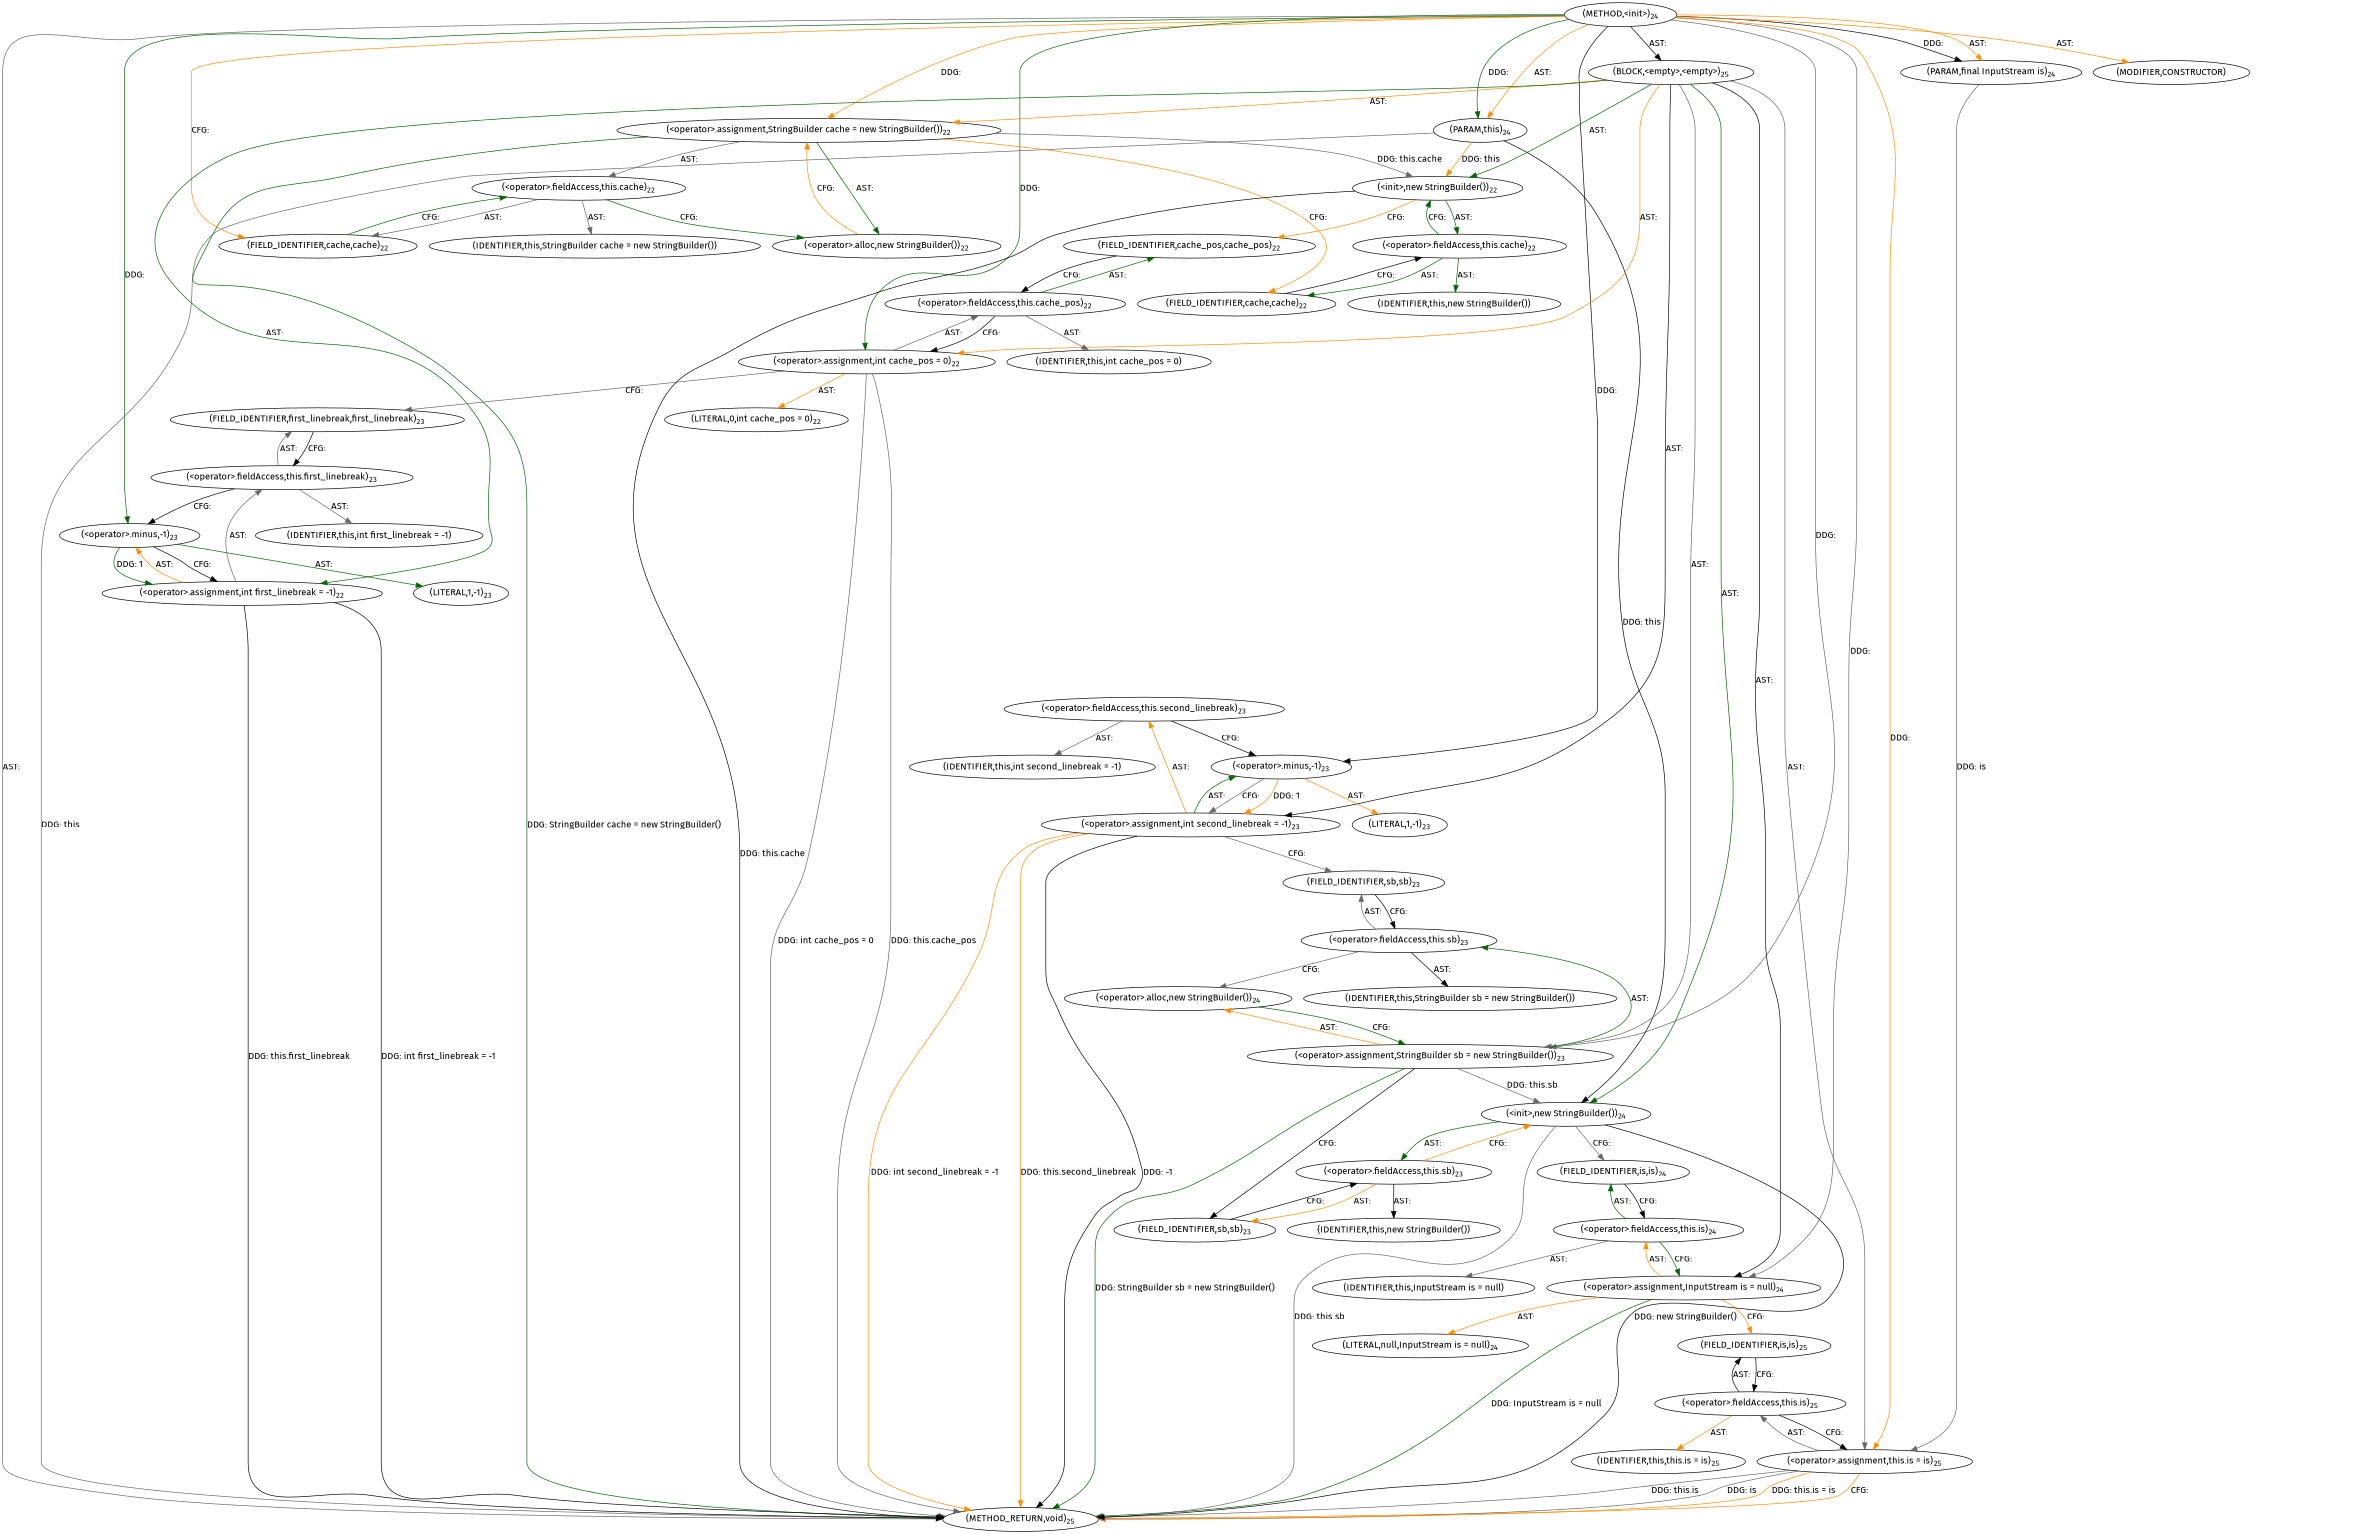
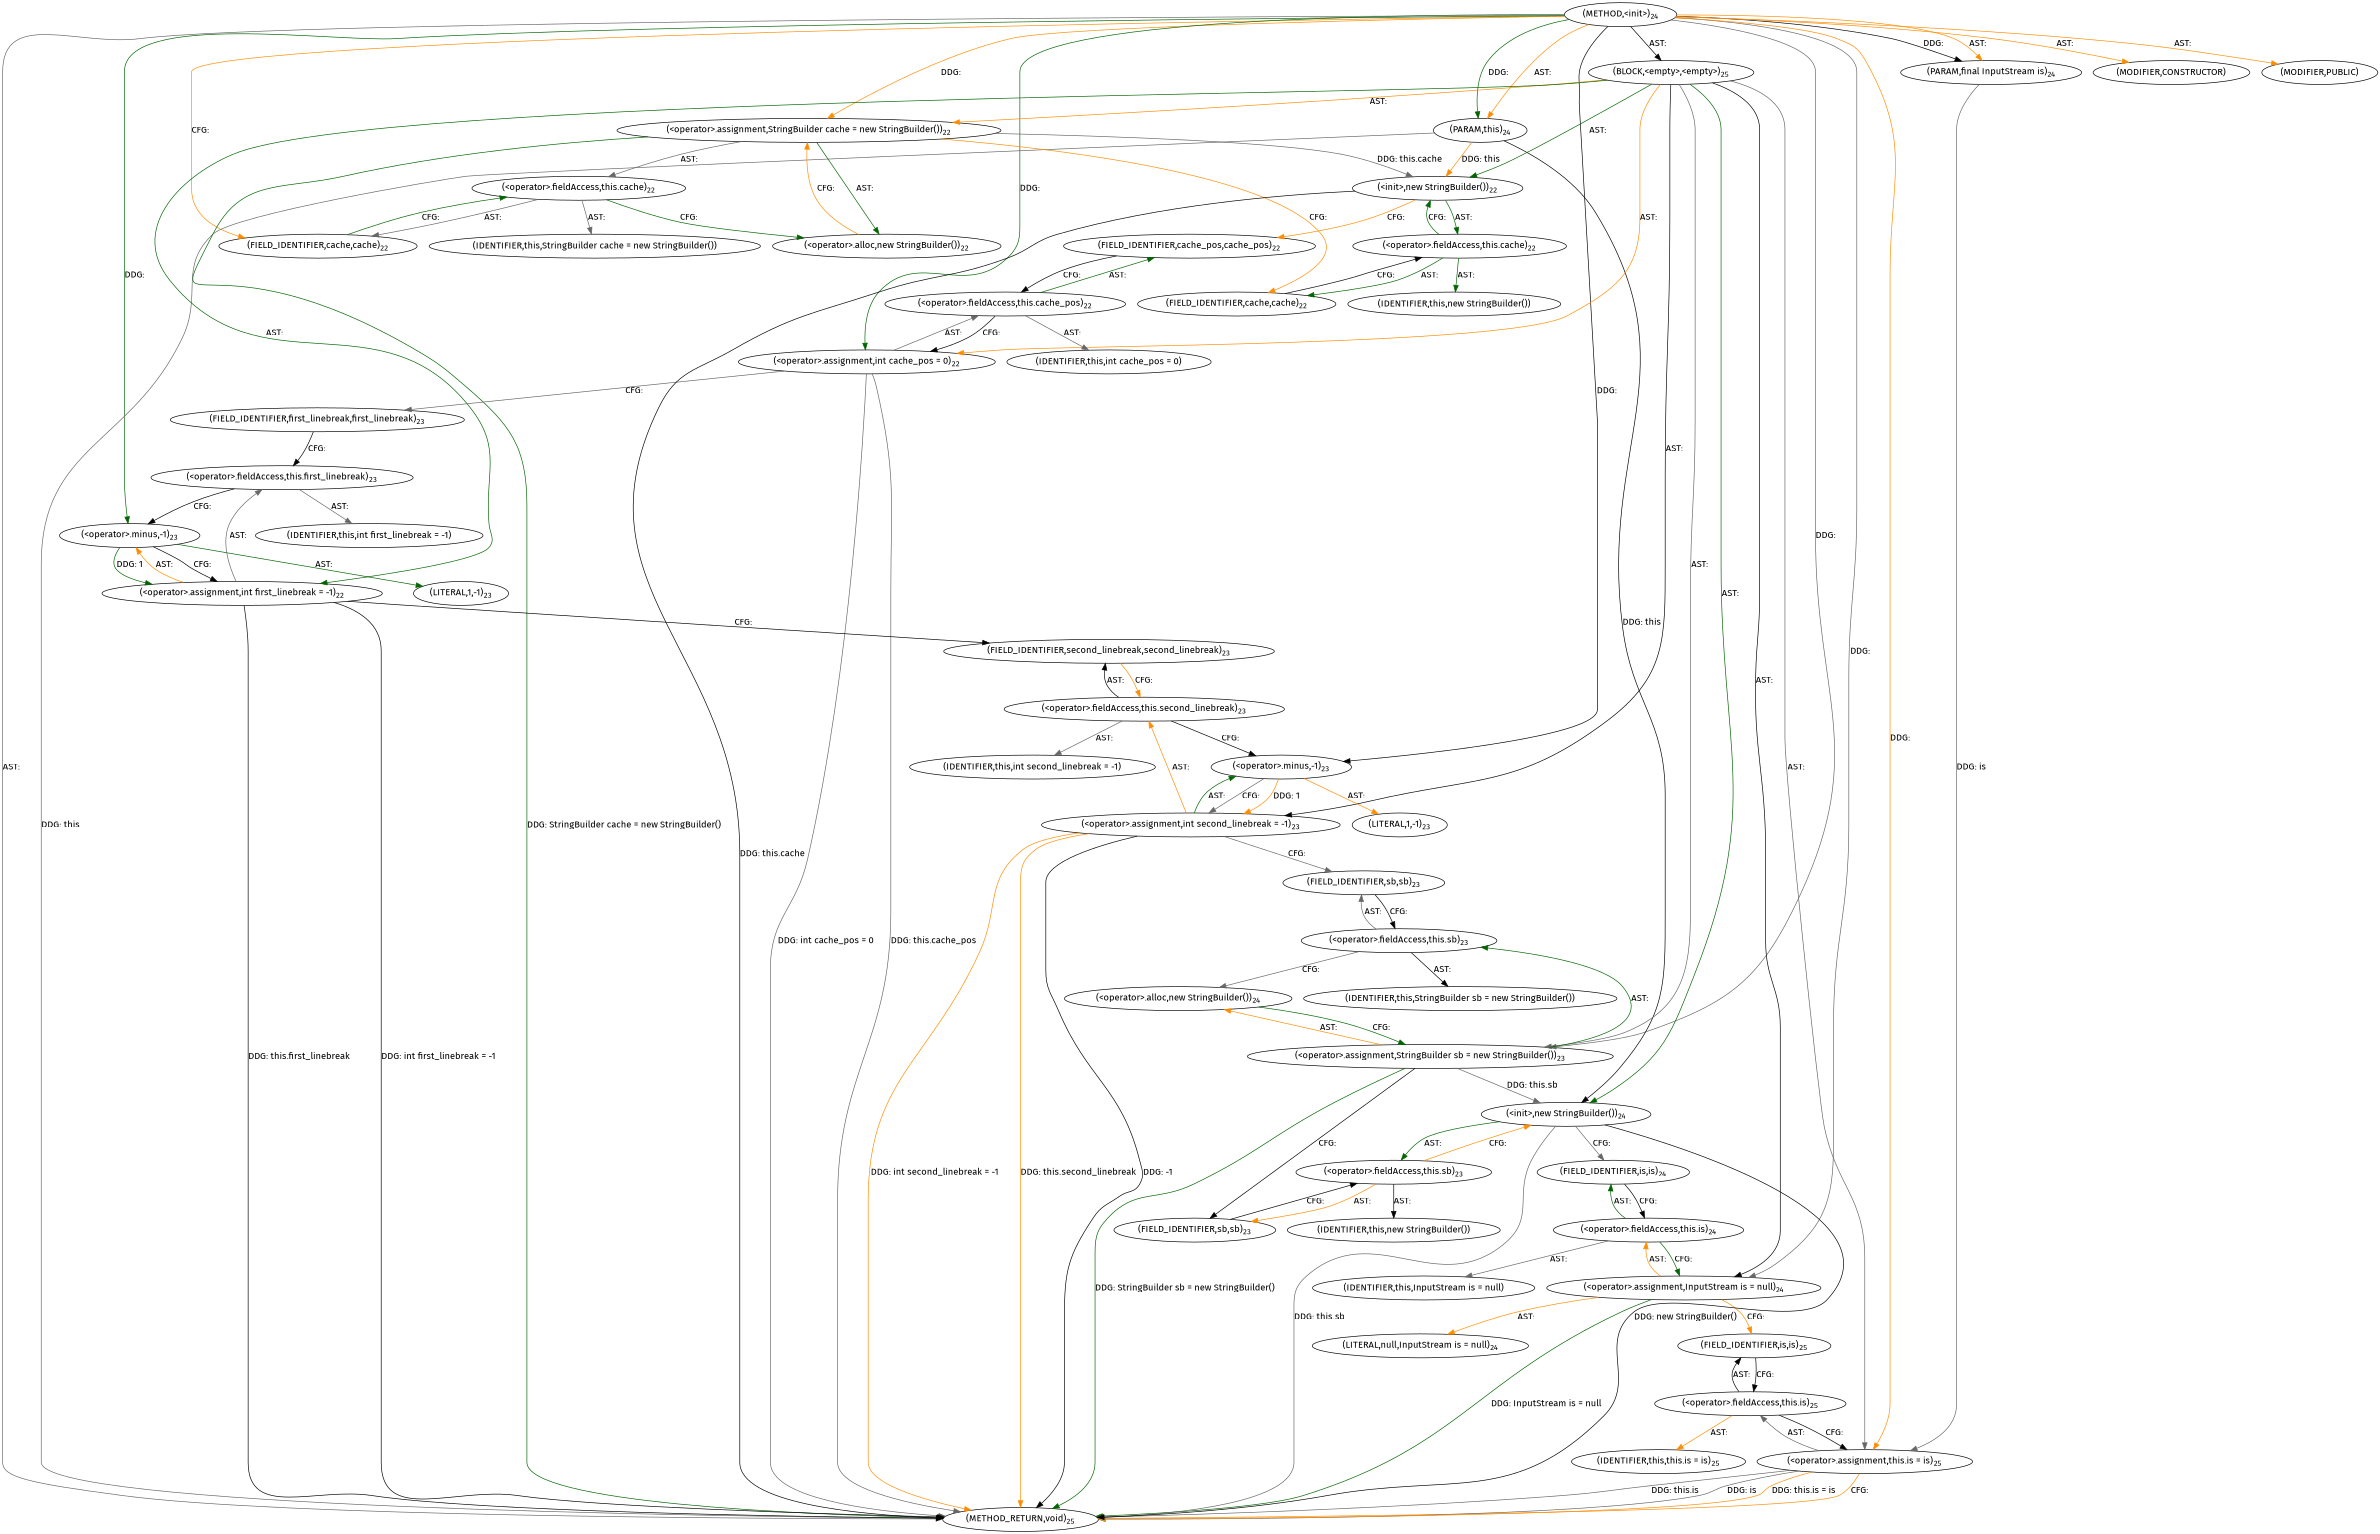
none -> (2320, 73)
(756, 420) -> none
(278, 450) -> none
none -> (1109, 651)
